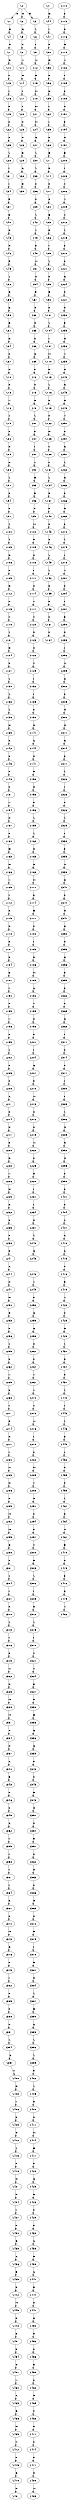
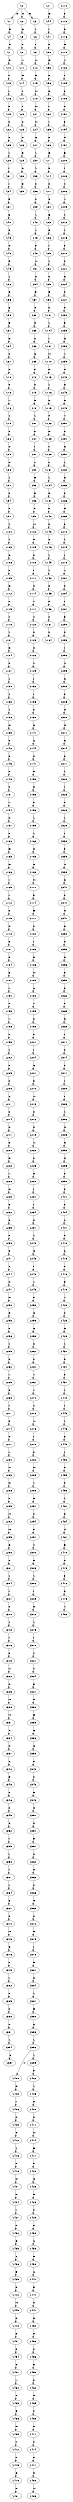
none -> (33, 1266)
(12, 2070) -> (23, 2061)
